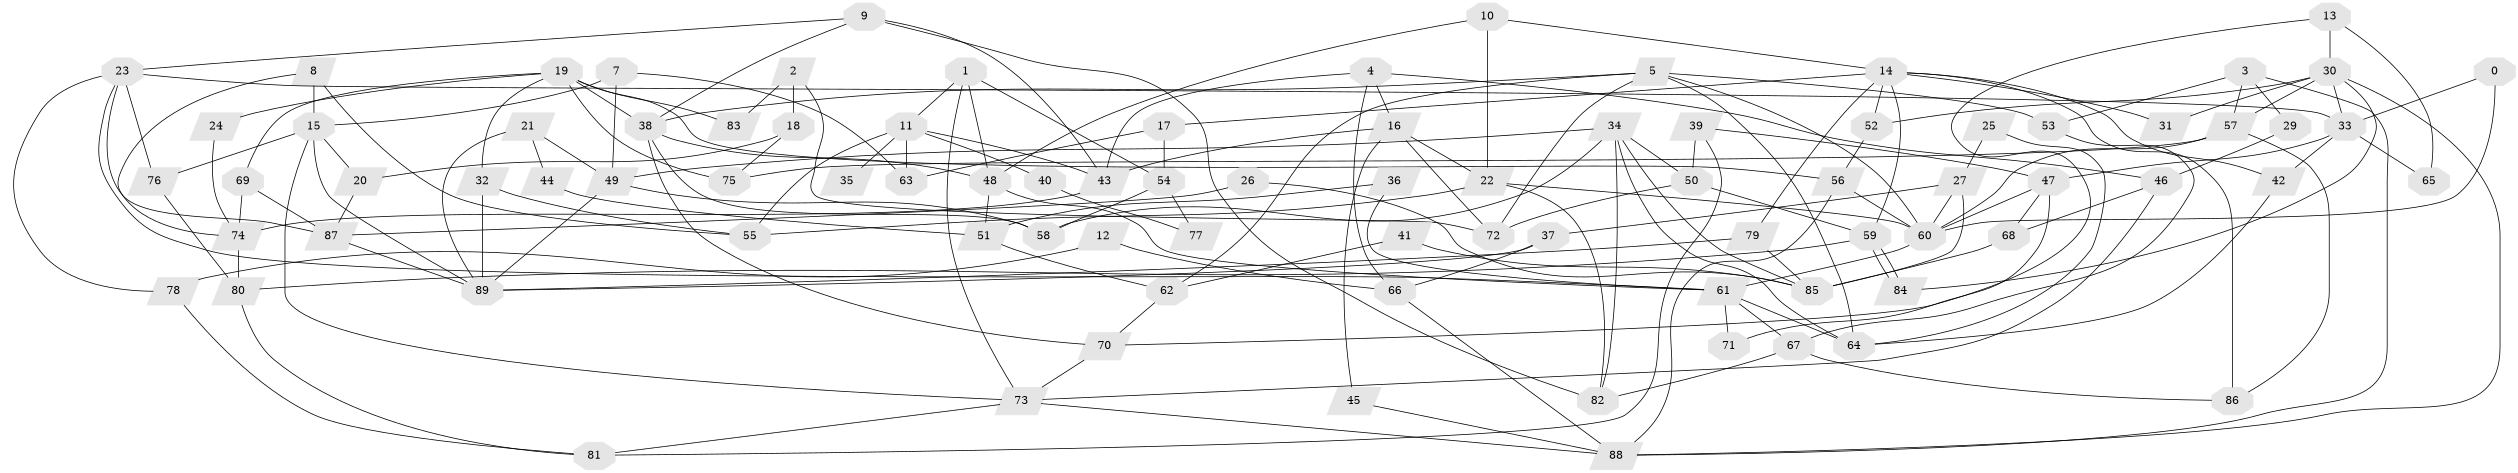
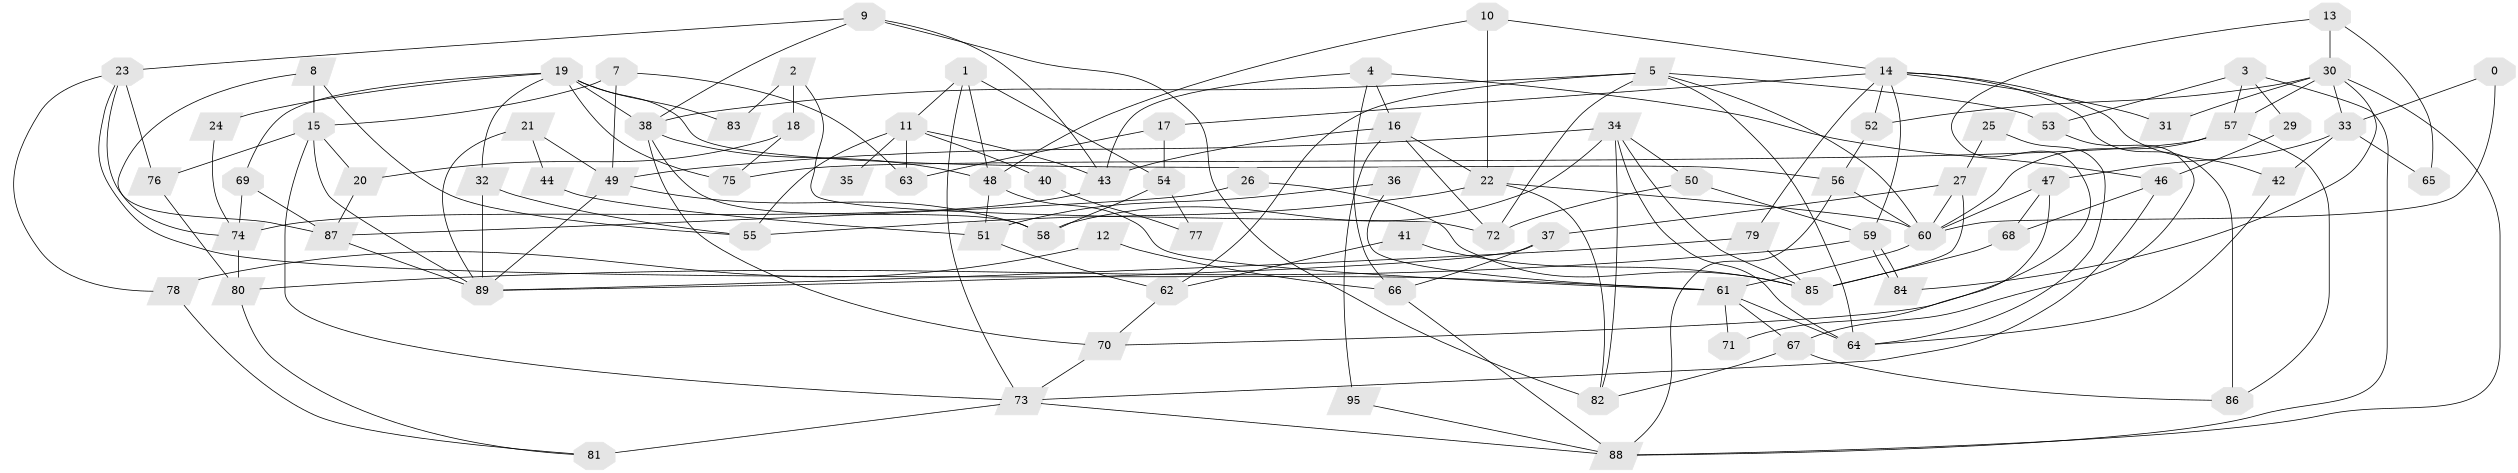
(1346, 92) -> none
(1696, 127) -> none
(1354, 401) -> (1354, 401)
